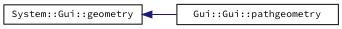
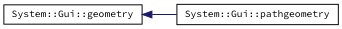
(258, 14) -> (258, 14)
